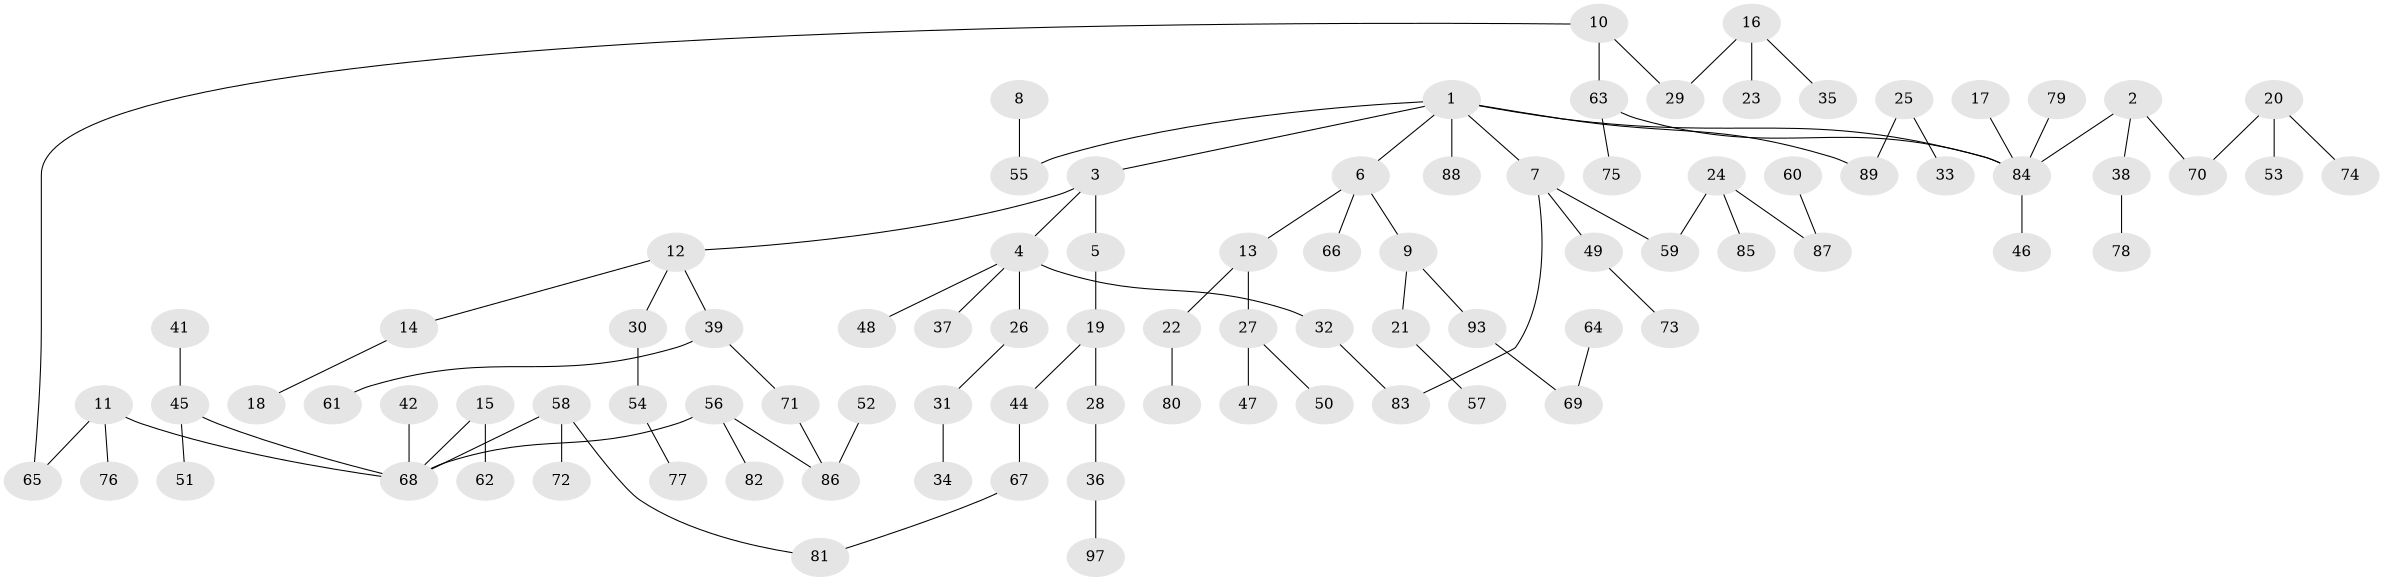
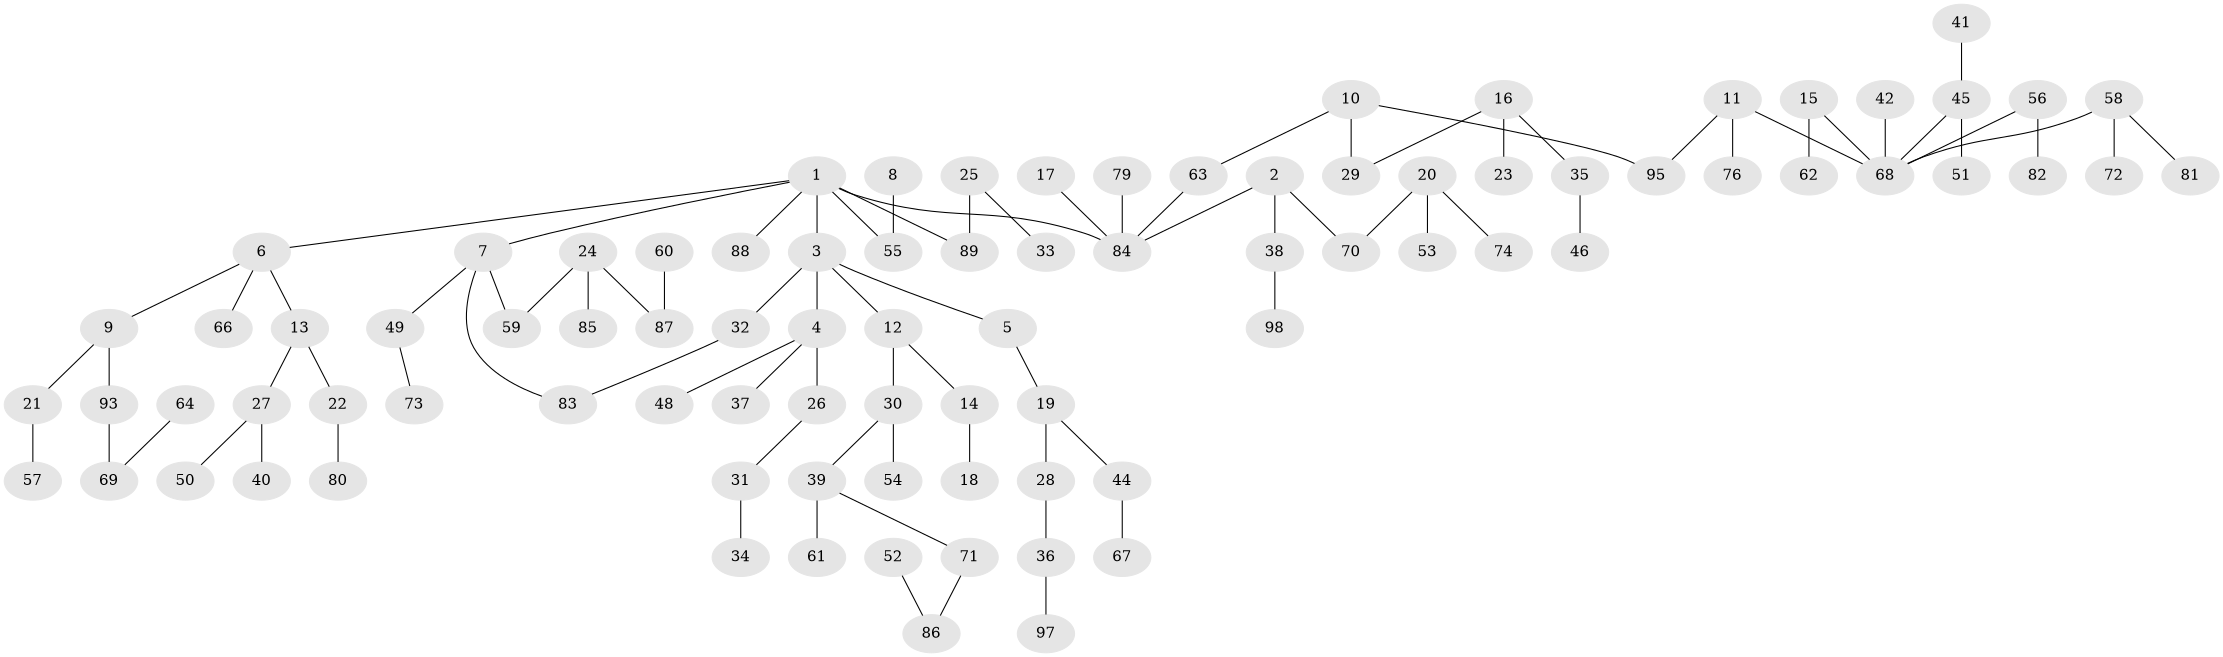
(1612, 176) -> none
(2022, 214) -> (1580, 214)
(2122, 252) -> (1275, 329)
(695, 290) -> (855, 443)
(1172, 290) -> (779, 290)
(1248, 405) -> (262, 481)
(773, 443) -> none
(33, 481) -> (1656, 176)
(678, 481) -> none
(922, 523) -> none
